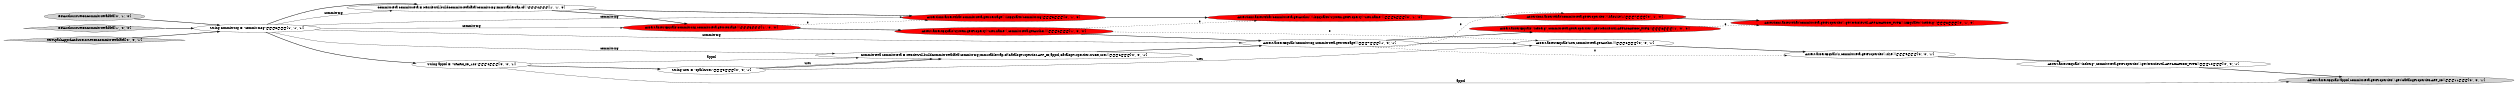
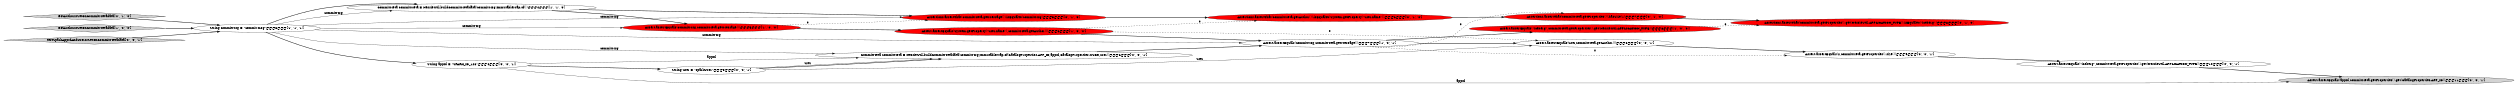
(94, 16) -> (94, 16)
